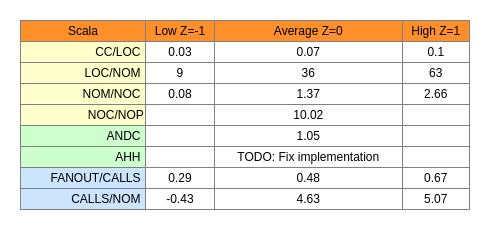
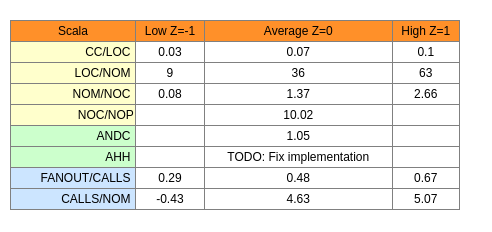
(246, 116) -> (236, 116)
